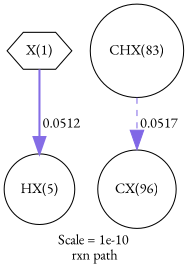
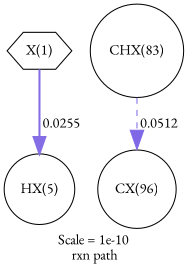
(60, 124) -> (60, 124)
(157, 124) -> (157, 124)
